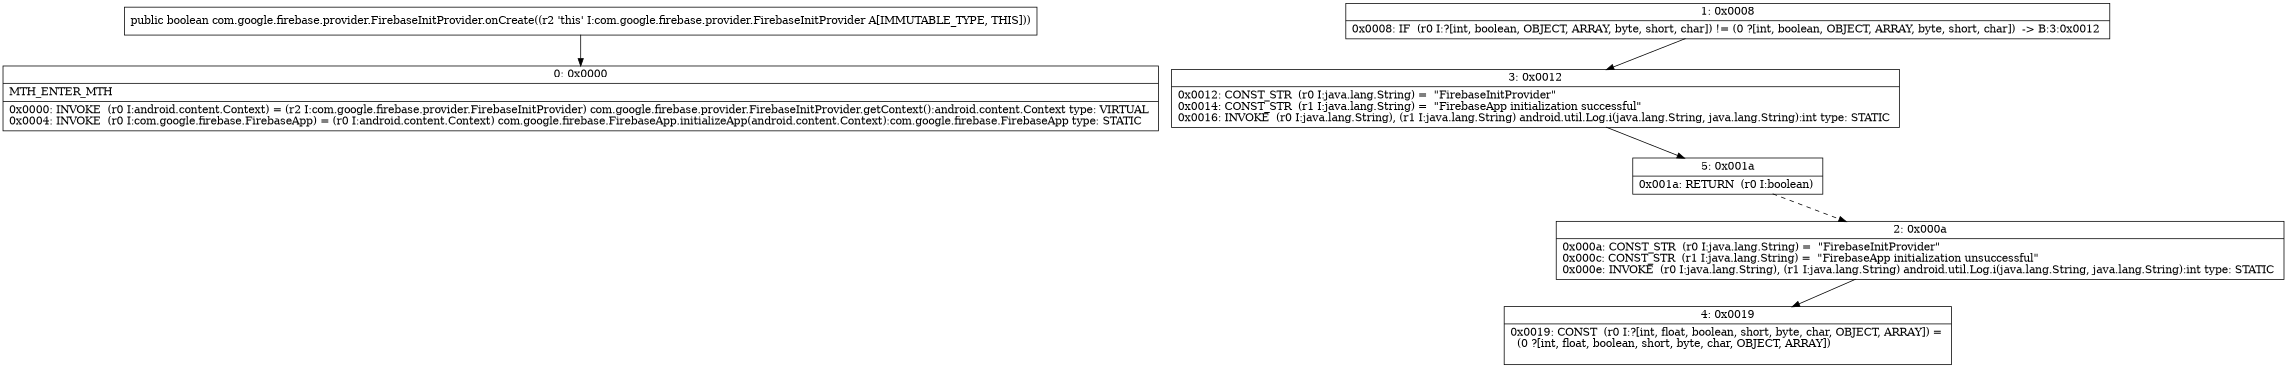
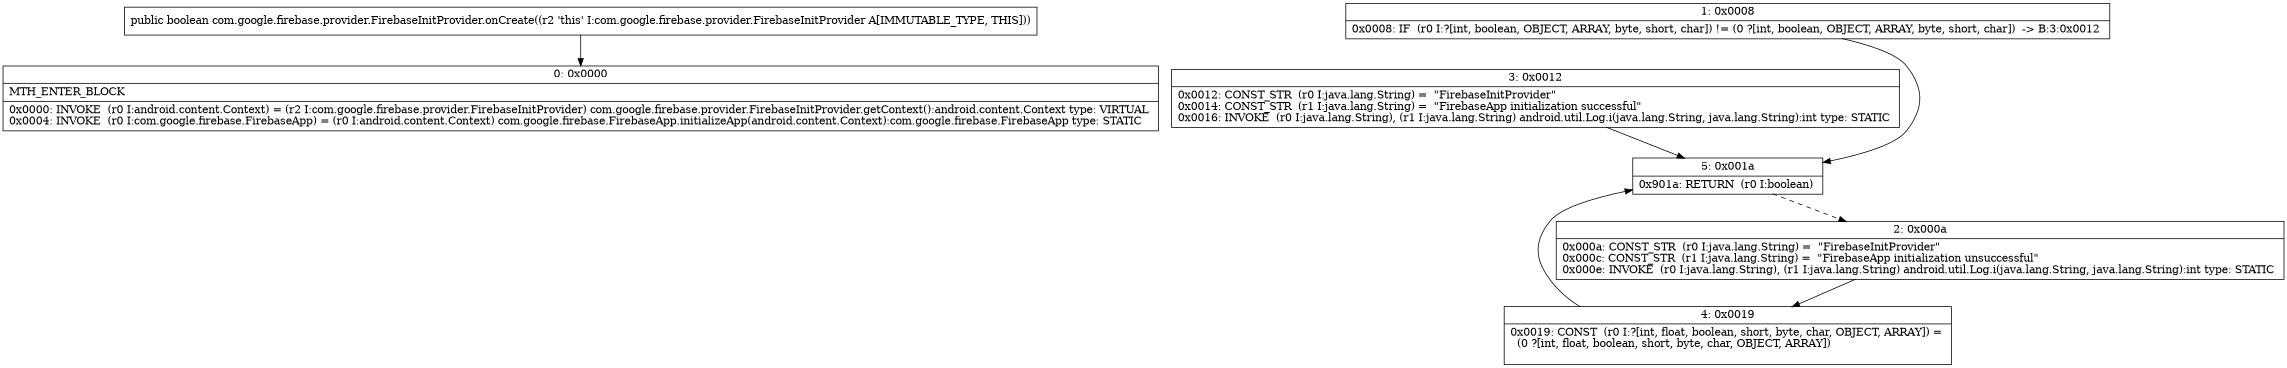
(1650, 53) -> (1919, 104)
(61, 92) -> (67, 92)
(1728, 185) -> (1728, 185)
none -> (1544, 231)
